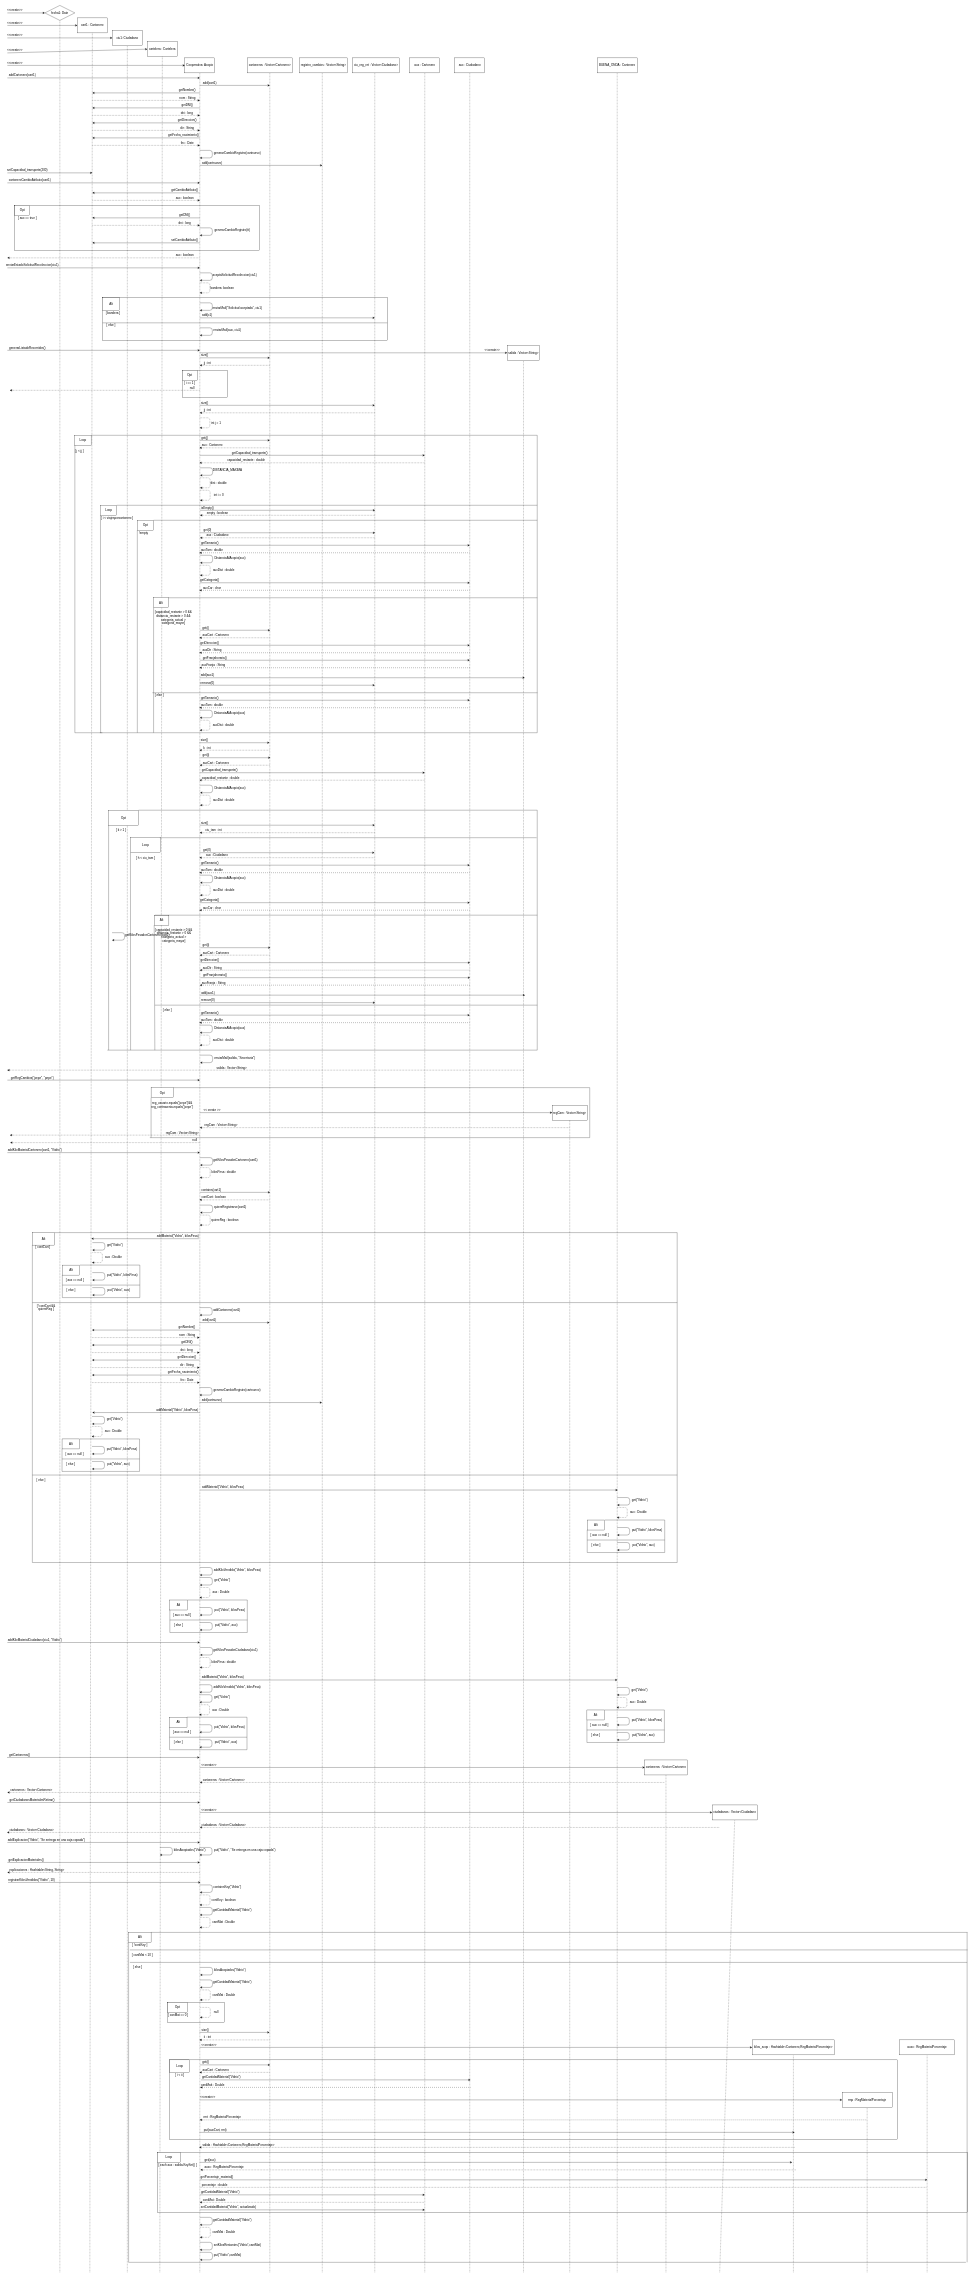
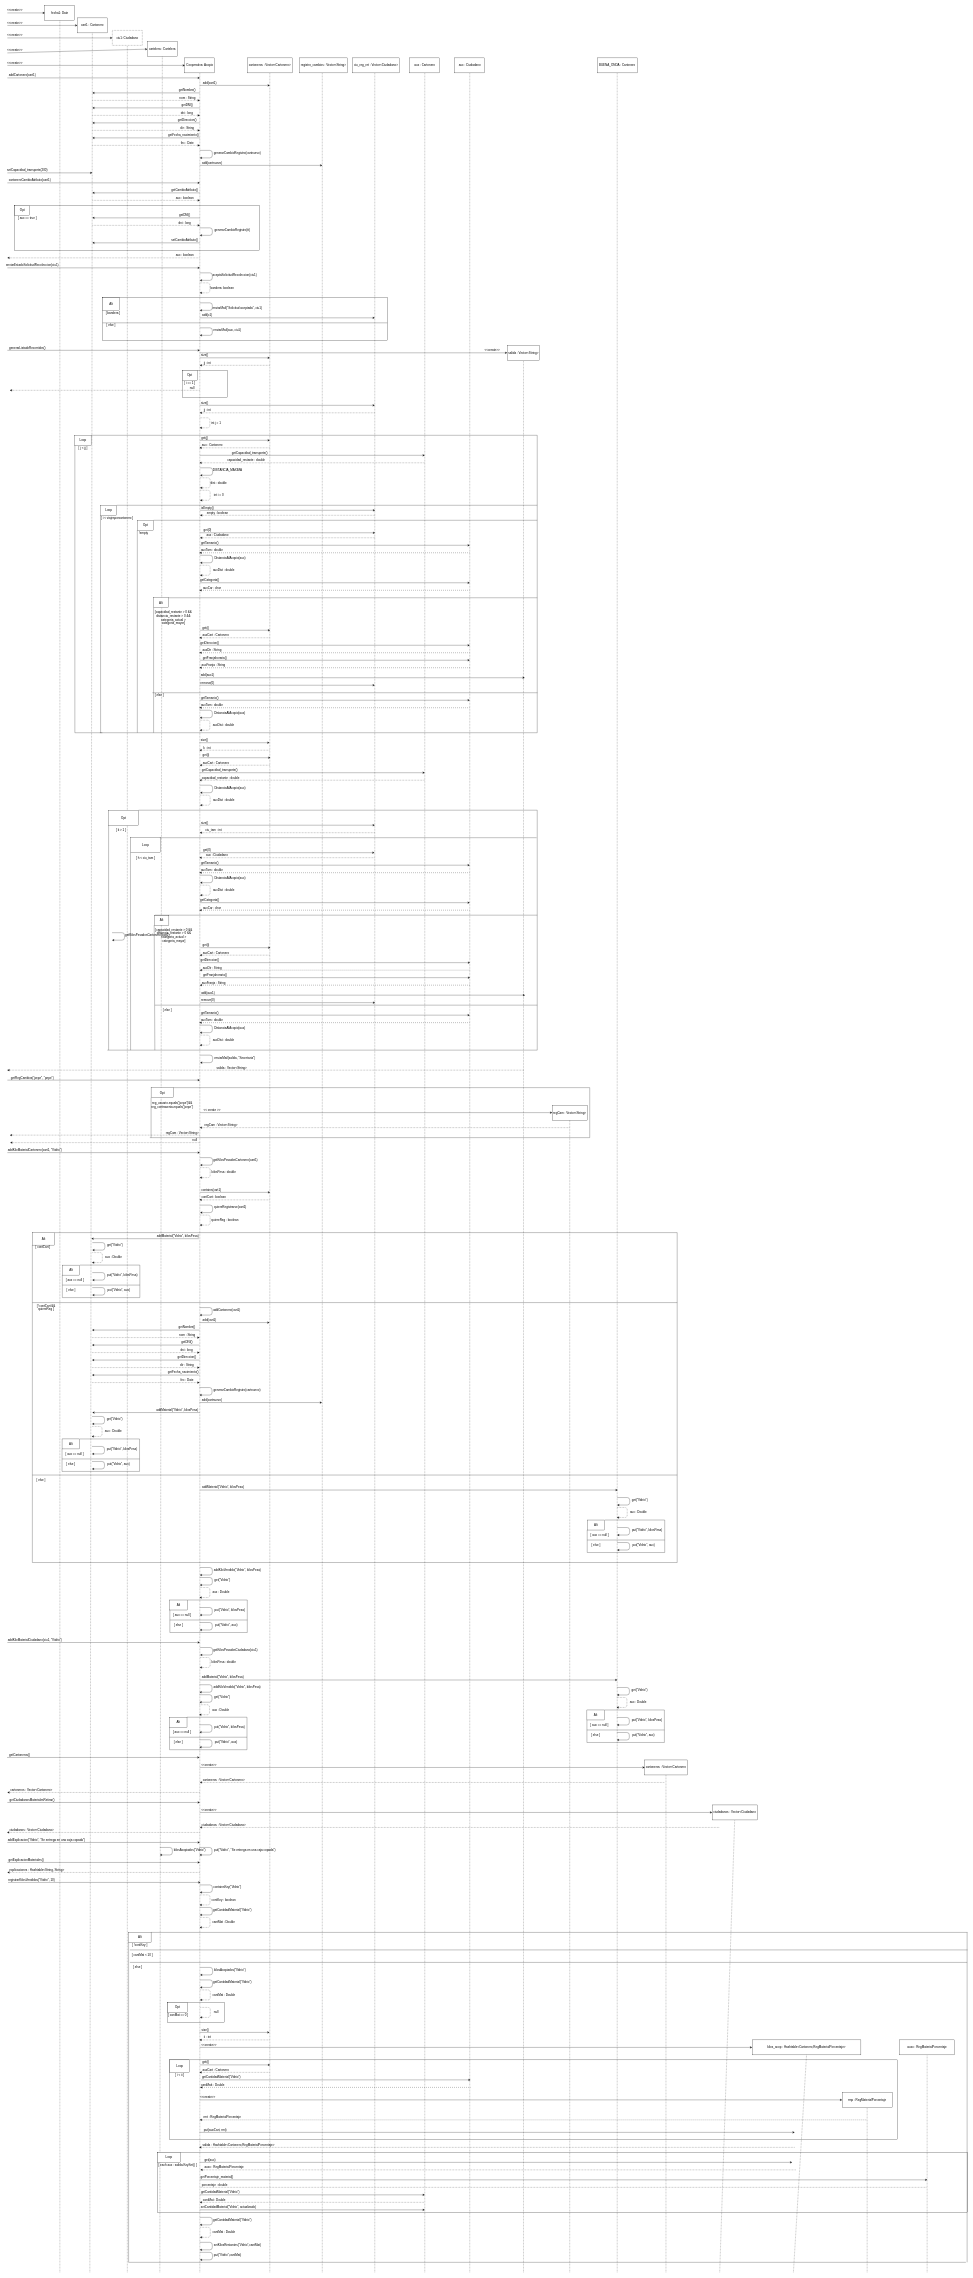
(60, 13) -> (60, 13)
(127, 38) -> (127, 38)
(79, 451) -> (83, 448)
(794, 2048) -> (807, 2048)
